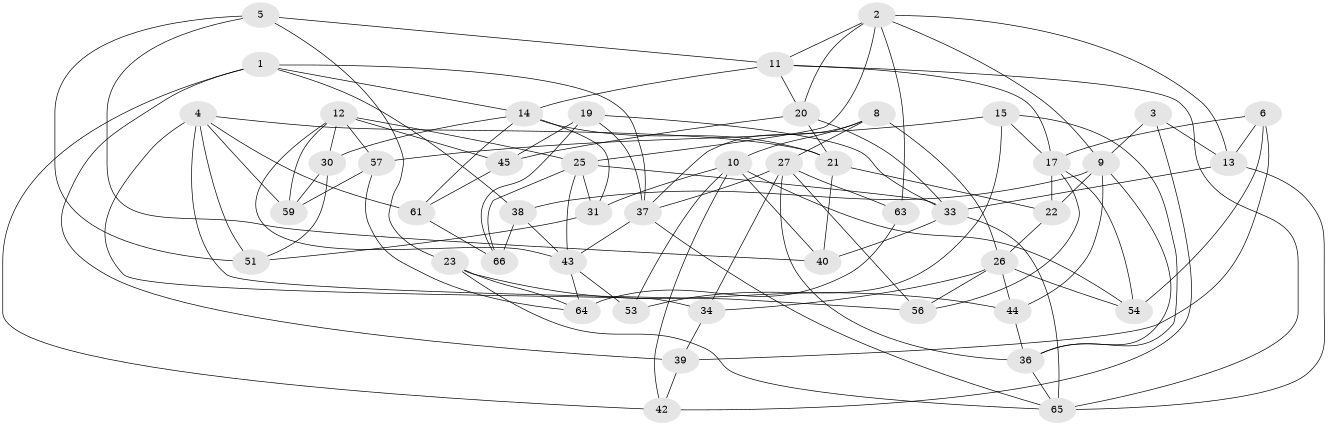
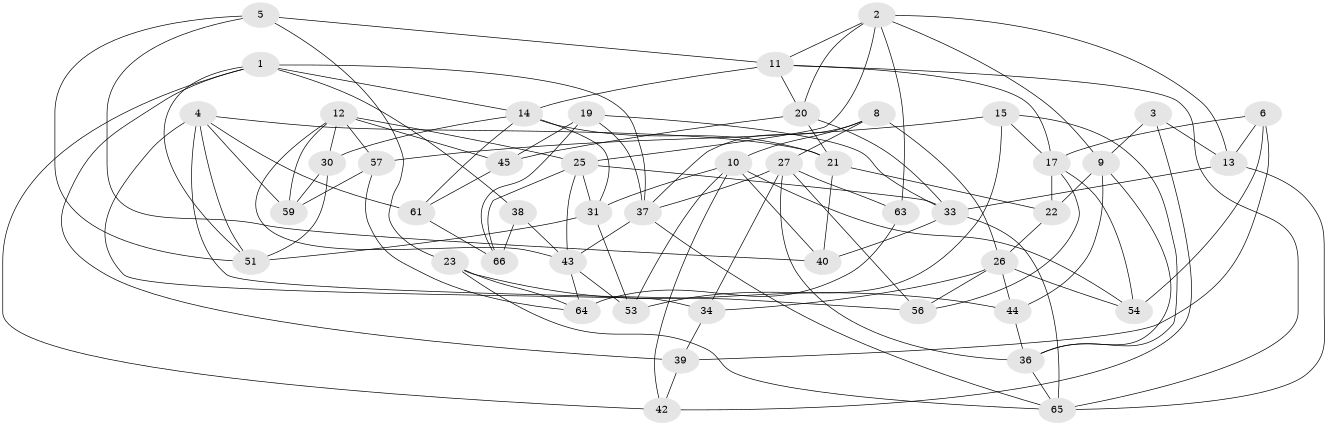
none -> (166, 149)
(840, 198) -> none
none -> (612, 262)
